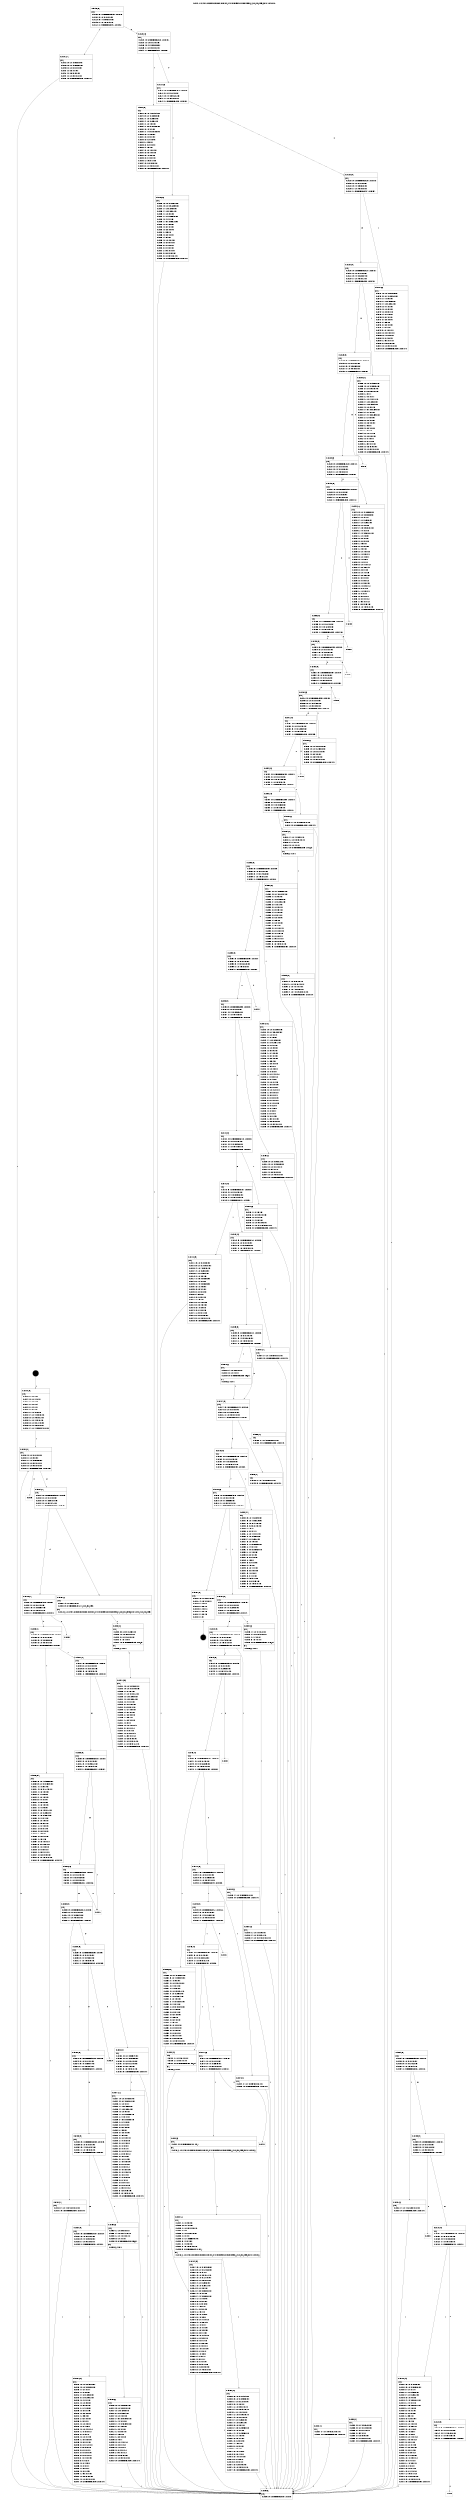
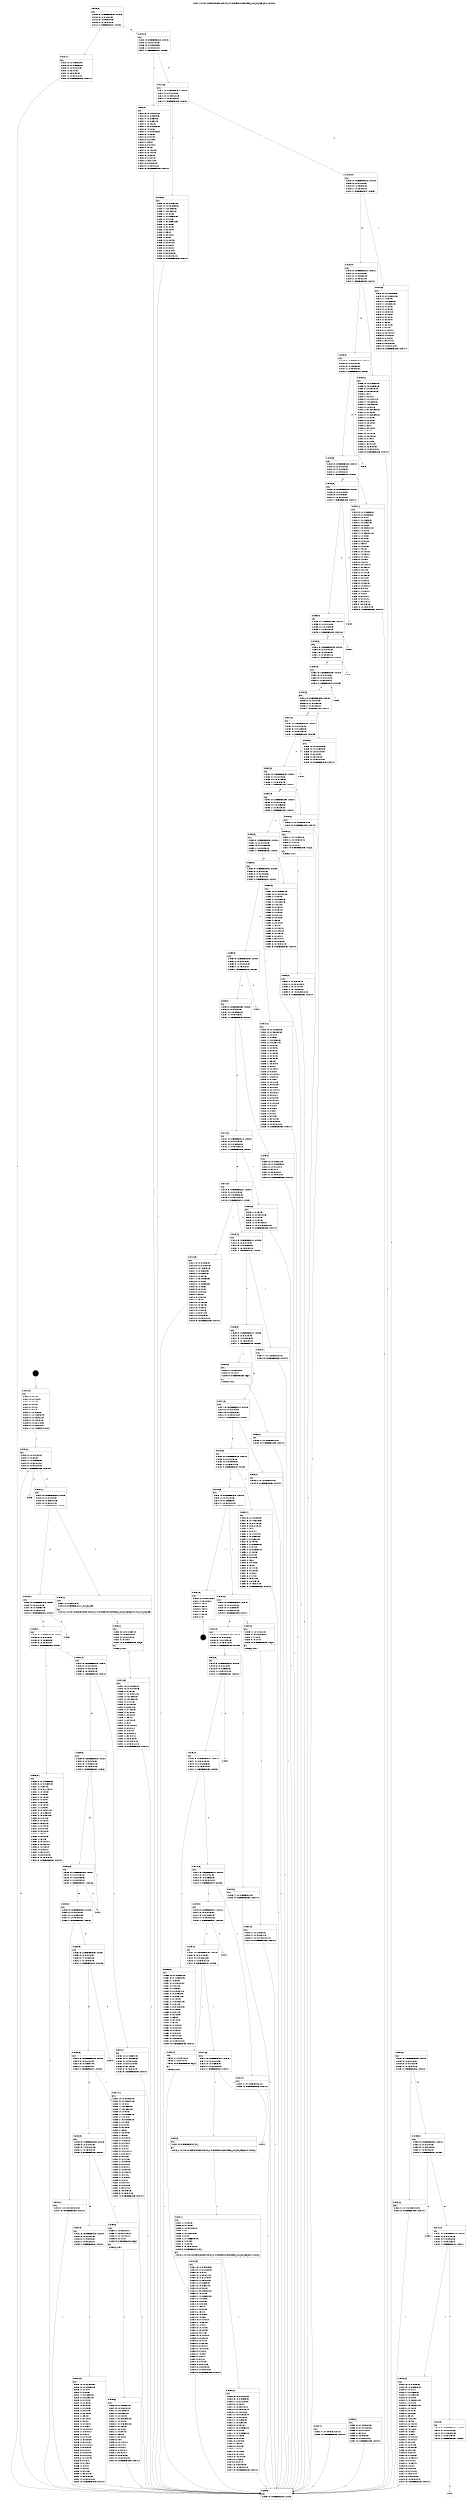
none -> (263, 843)
(234, 1391) -> (259, 1407)
(131, 2082) -> (104, 2086)
